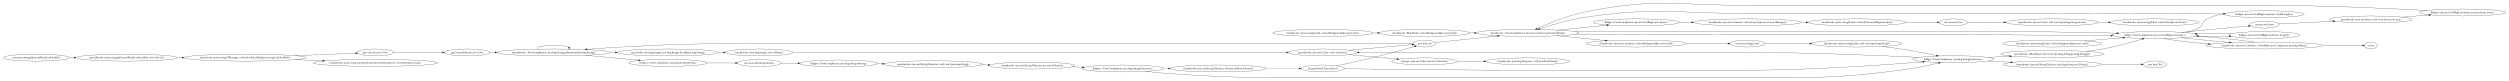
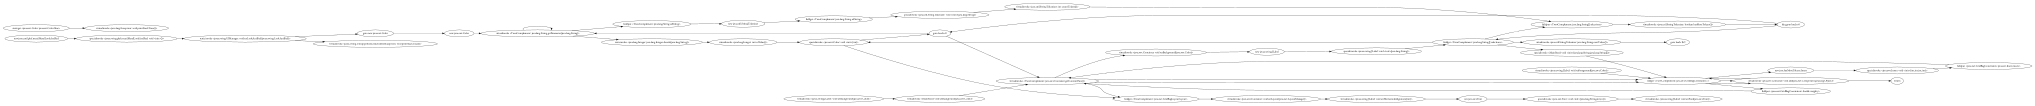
(2264, 25) -> (1791, 70)
(2264, 35) -> none
(467, 52) -> (459, 33)
(1371, 57) -> (976, 83)
(36, 58) -> (36, 39)
(1323, 68) -> (1791, 25)
(1543, 78) -> (1514, 32)
